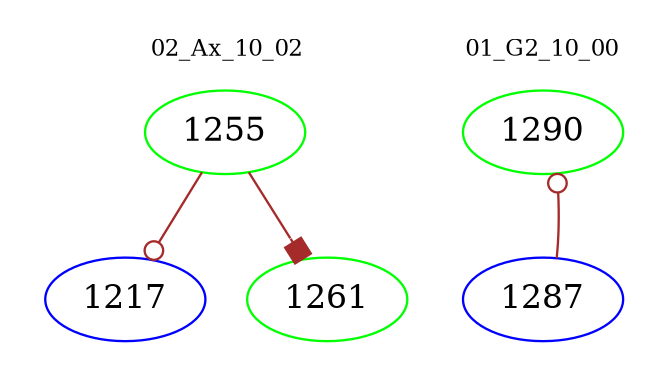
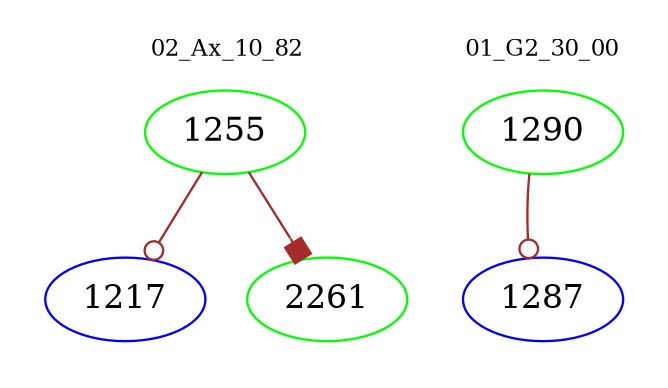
(227, 50) -> (227, 50)
(543, 50) -> (543, 50)
(559, 226) -> (528, 207)
(327, 299) -> (327, 299)
